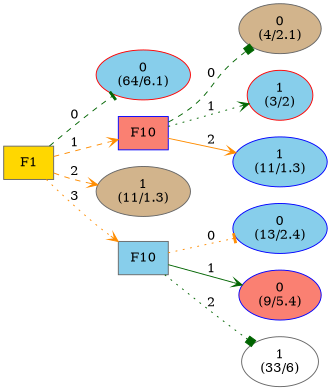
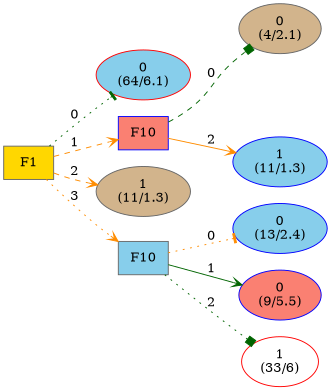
(280, 95) -> none
(80, 121) -> (80, 121)
(280, 295) -> (280, 295)
(280, 362) -> (280, 362)
